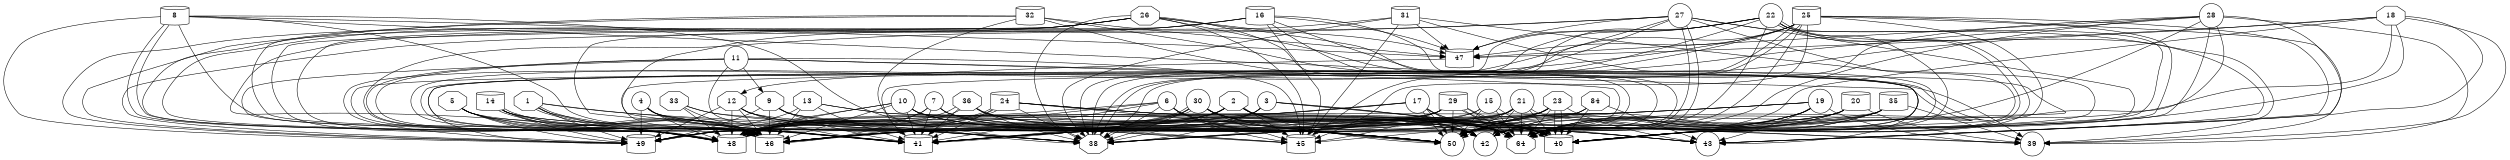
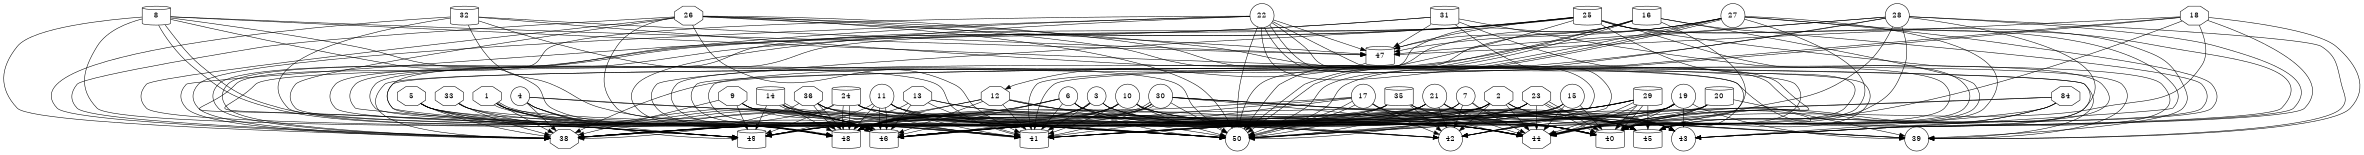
(755, 83) -> (823, 123)
none -> (1125, 118)
(1521, 144) -> (1537, 139)
